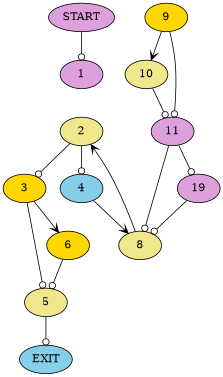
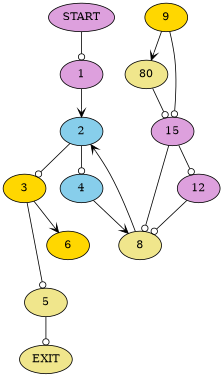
(146, 74) -> (146, 74)
none -> (82, 99)
(82, 131) -> (82, 131)
(173, 131) -> (173, 131)
(199, 188) -> (199, 188)
(58, 271) -> none
(46, 359) -> (46, 359)
